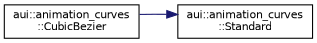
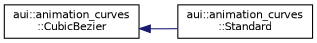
(153, 14) -> (164, 29)
